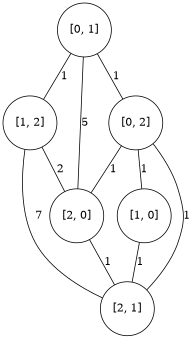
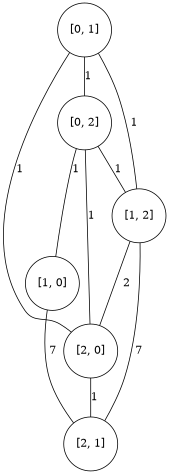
(85, 123) -> (20, 169)
(183, 218) -> (112, 169)
(140, 262) -> (53, 351)
